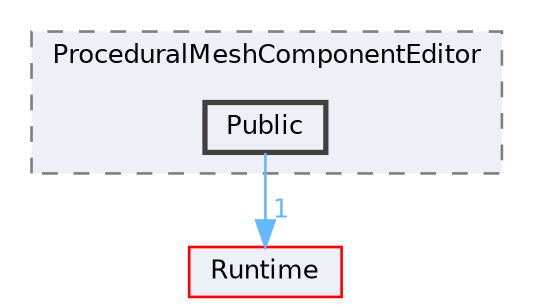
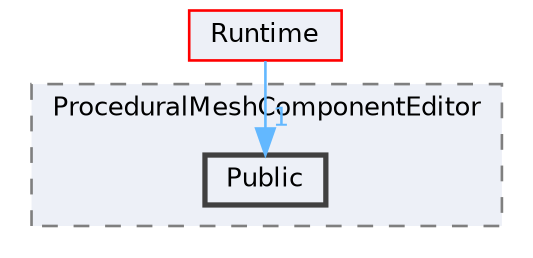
(265, 190) -> (265, 101)
